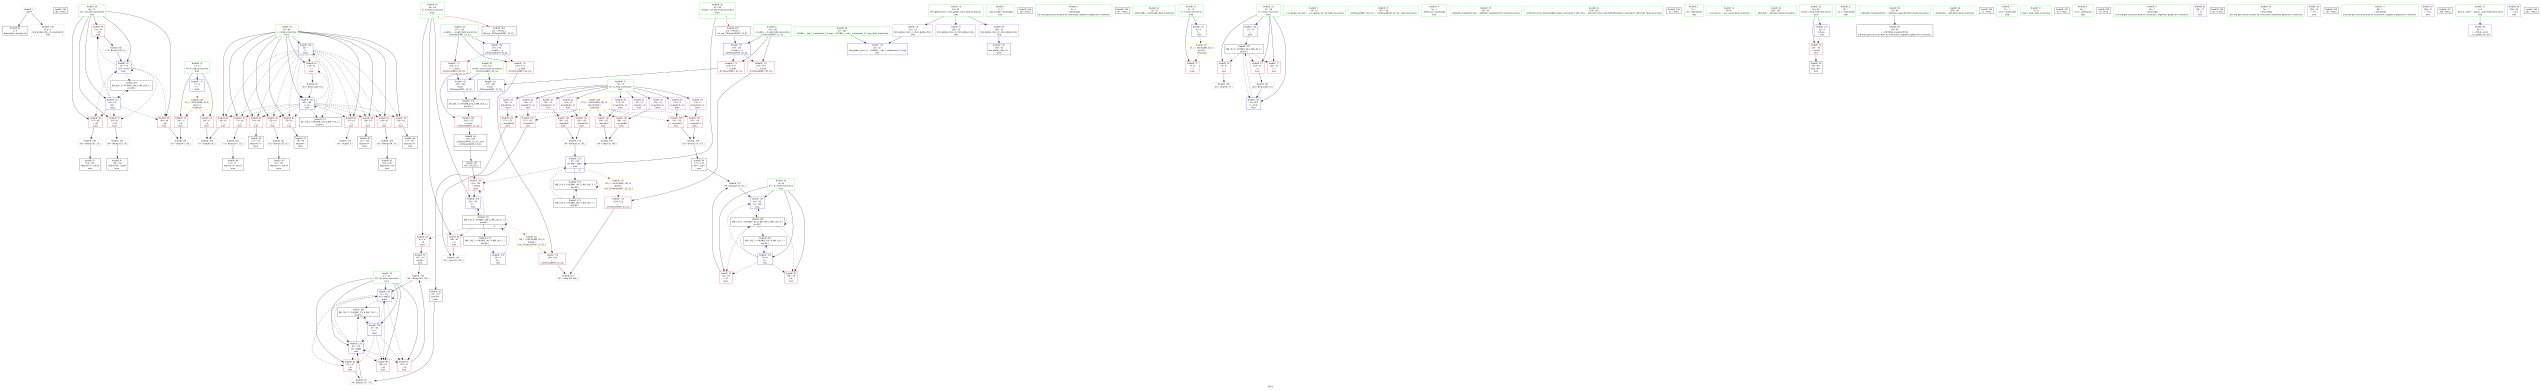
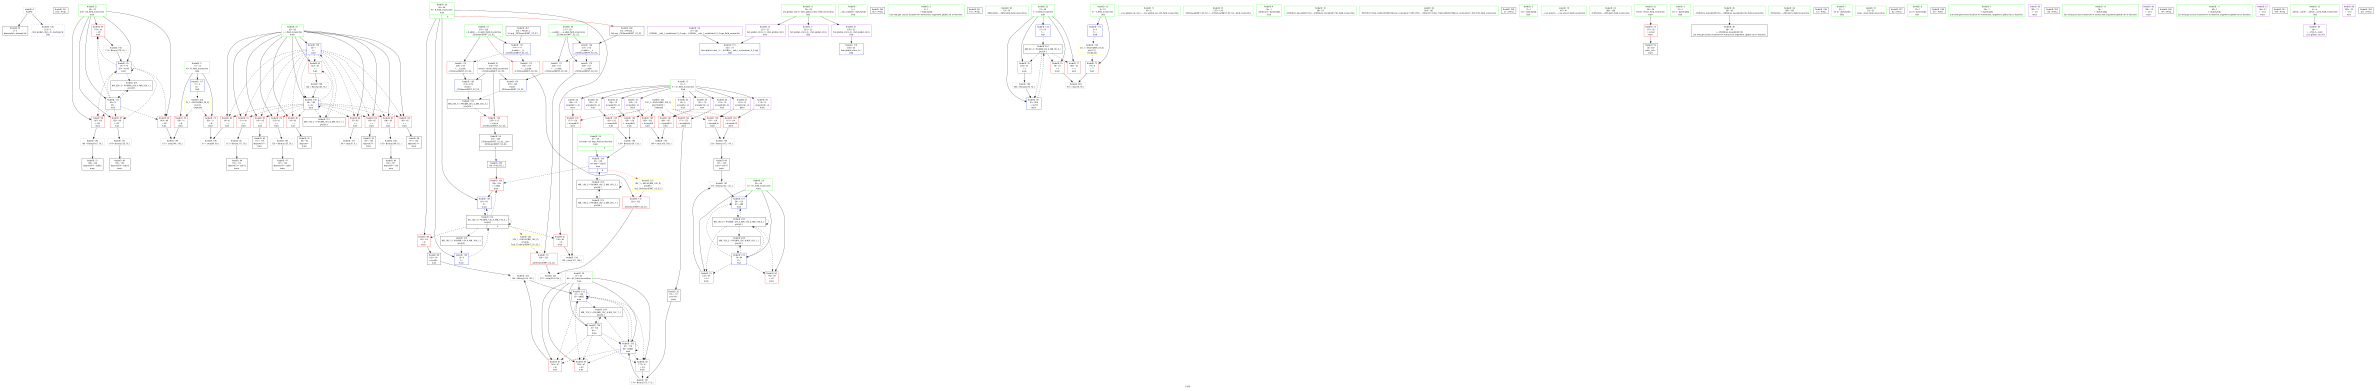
(727, 22) -> none
(842, 31) -> (695, 31)
(1822, 31) -> none
(767, 48) -> (497, 51)
none -> (1083, 77)
(197, 94) -> (197, 94)
(291, 111) -> (294, 111)
none -> (435, 141)
(551, 183) -> (599, 177)
